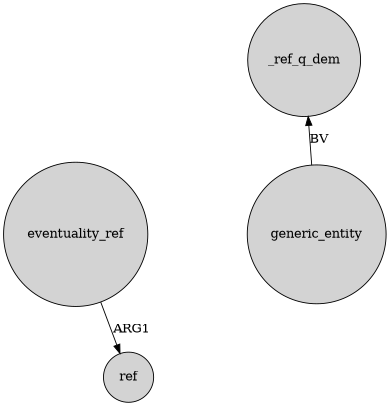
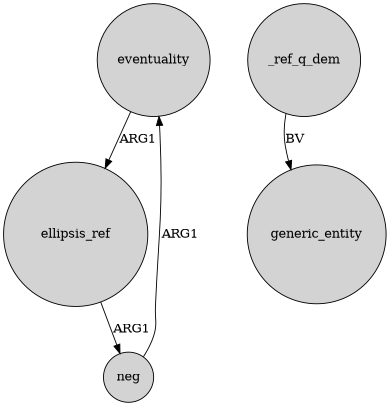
none -> (154, 60)
(310, 145) -> (284, 137)
(76, 234) -> (76, 234)
(129, 377) -> (129, 377)
